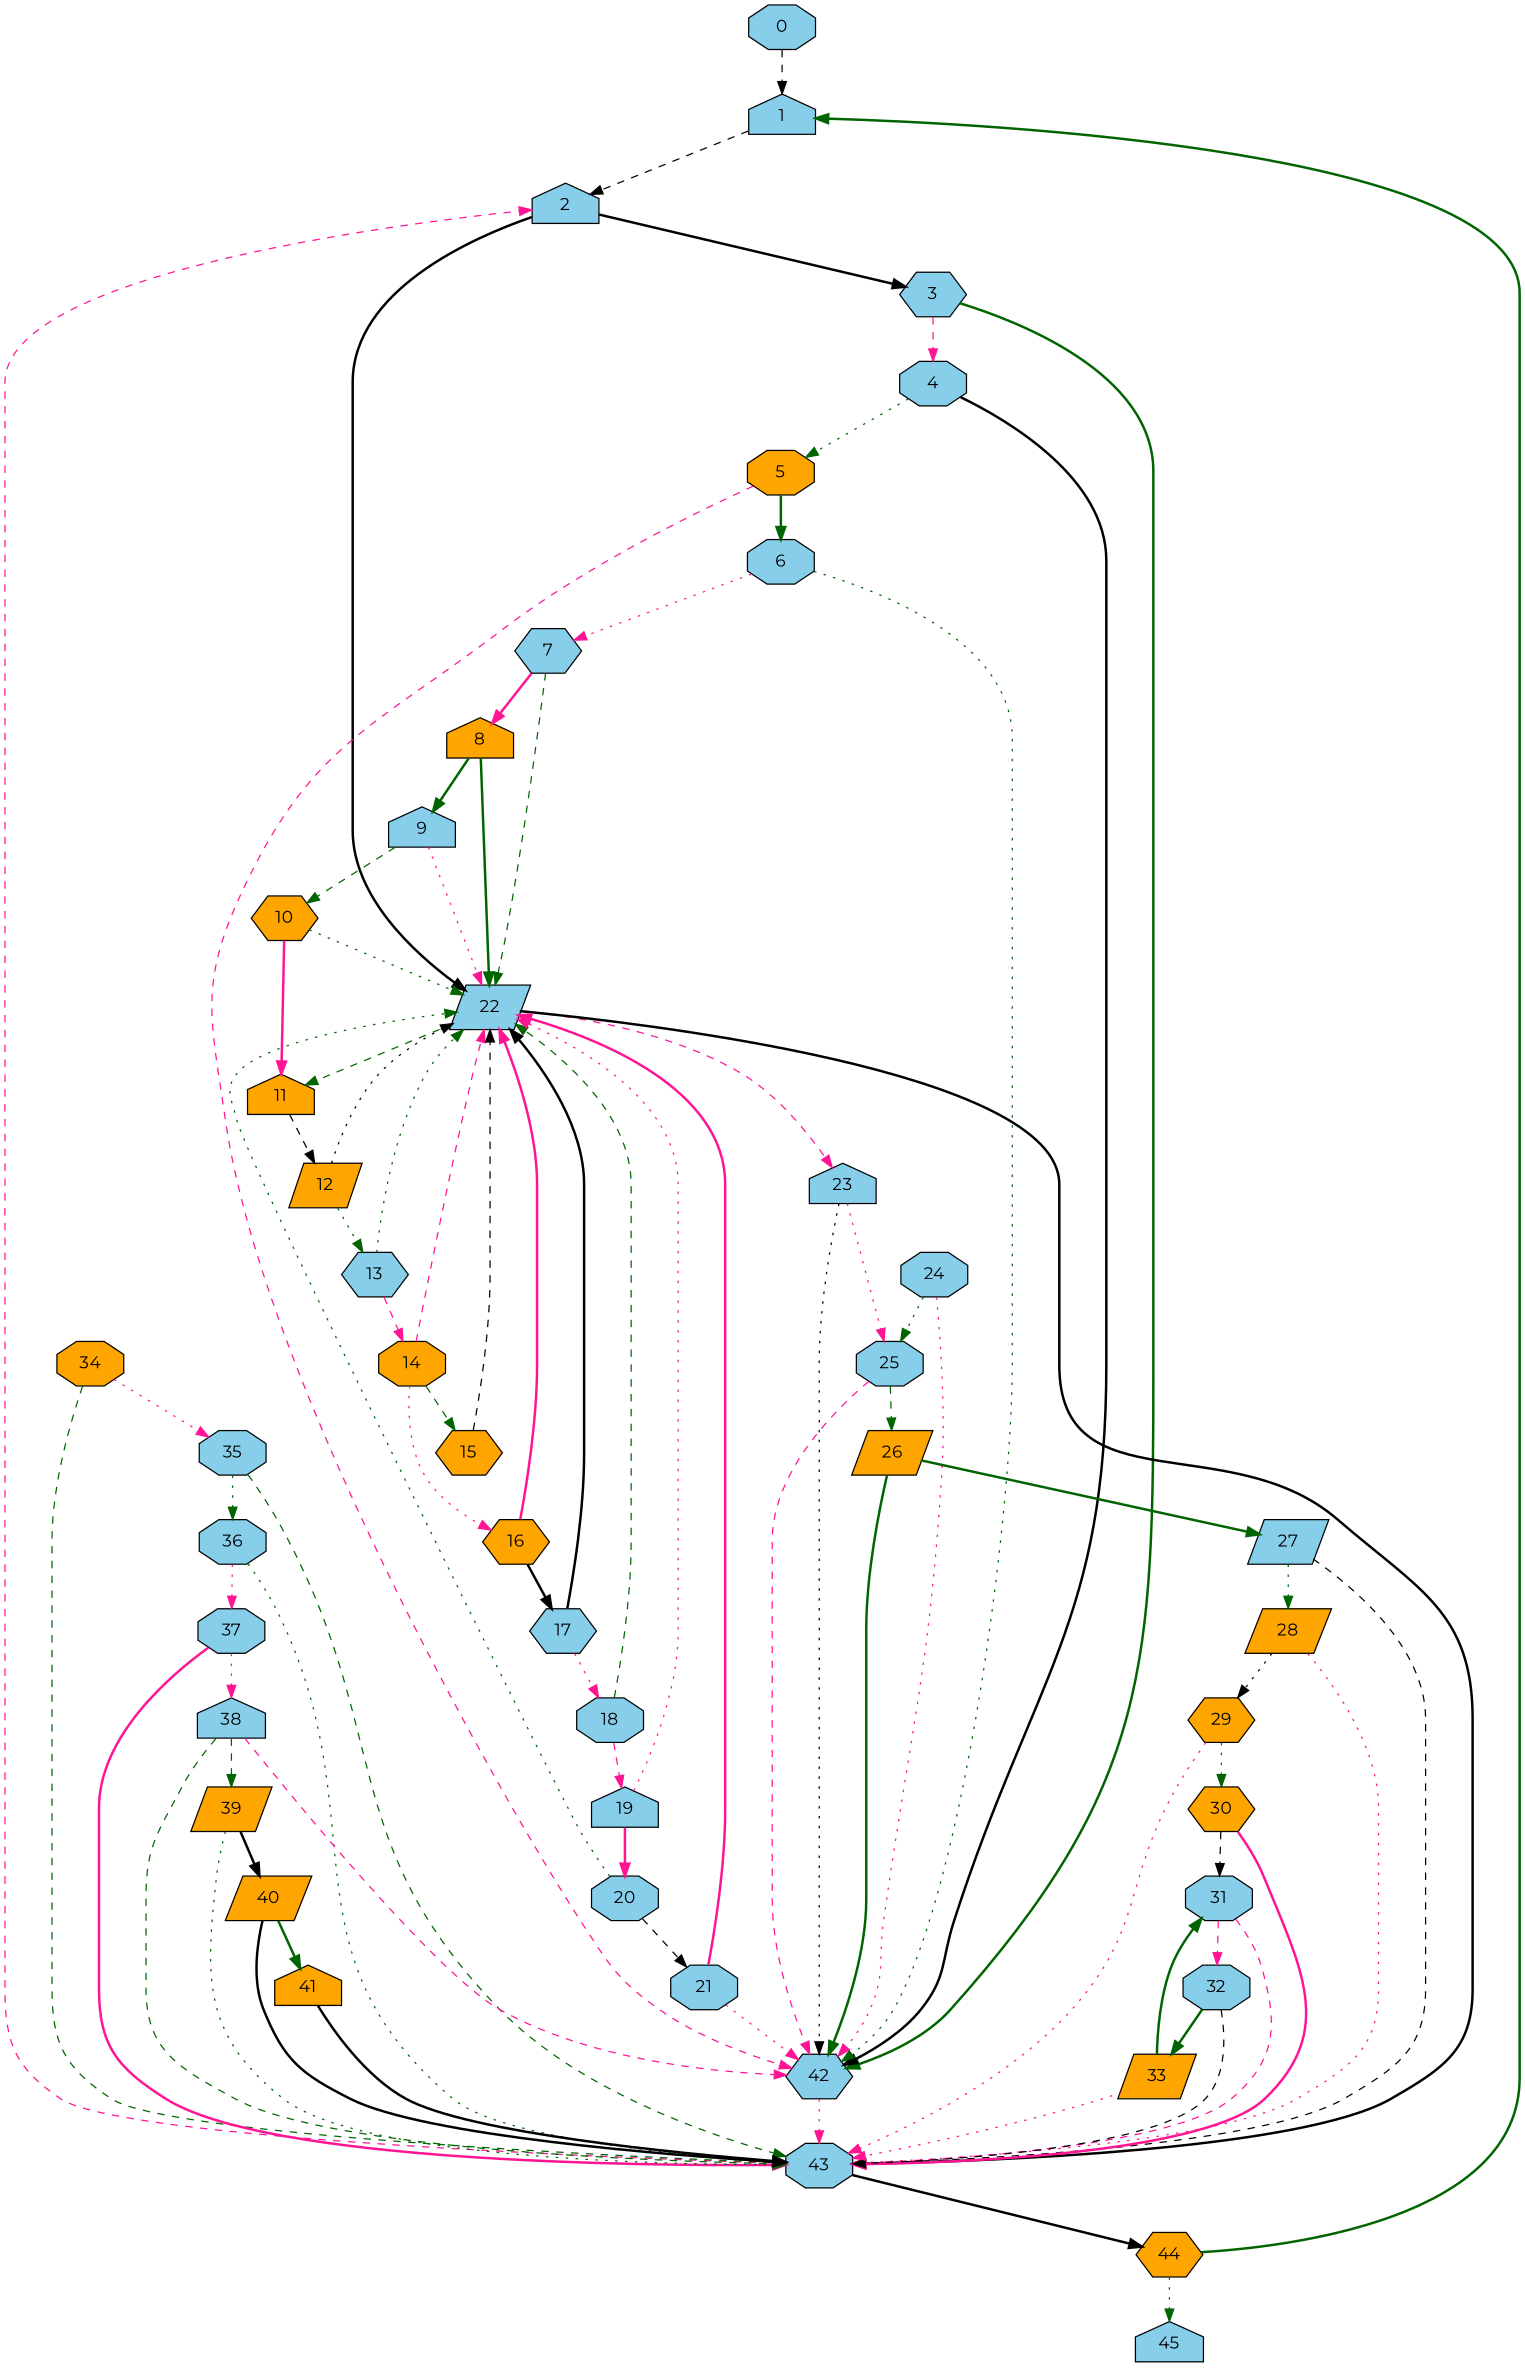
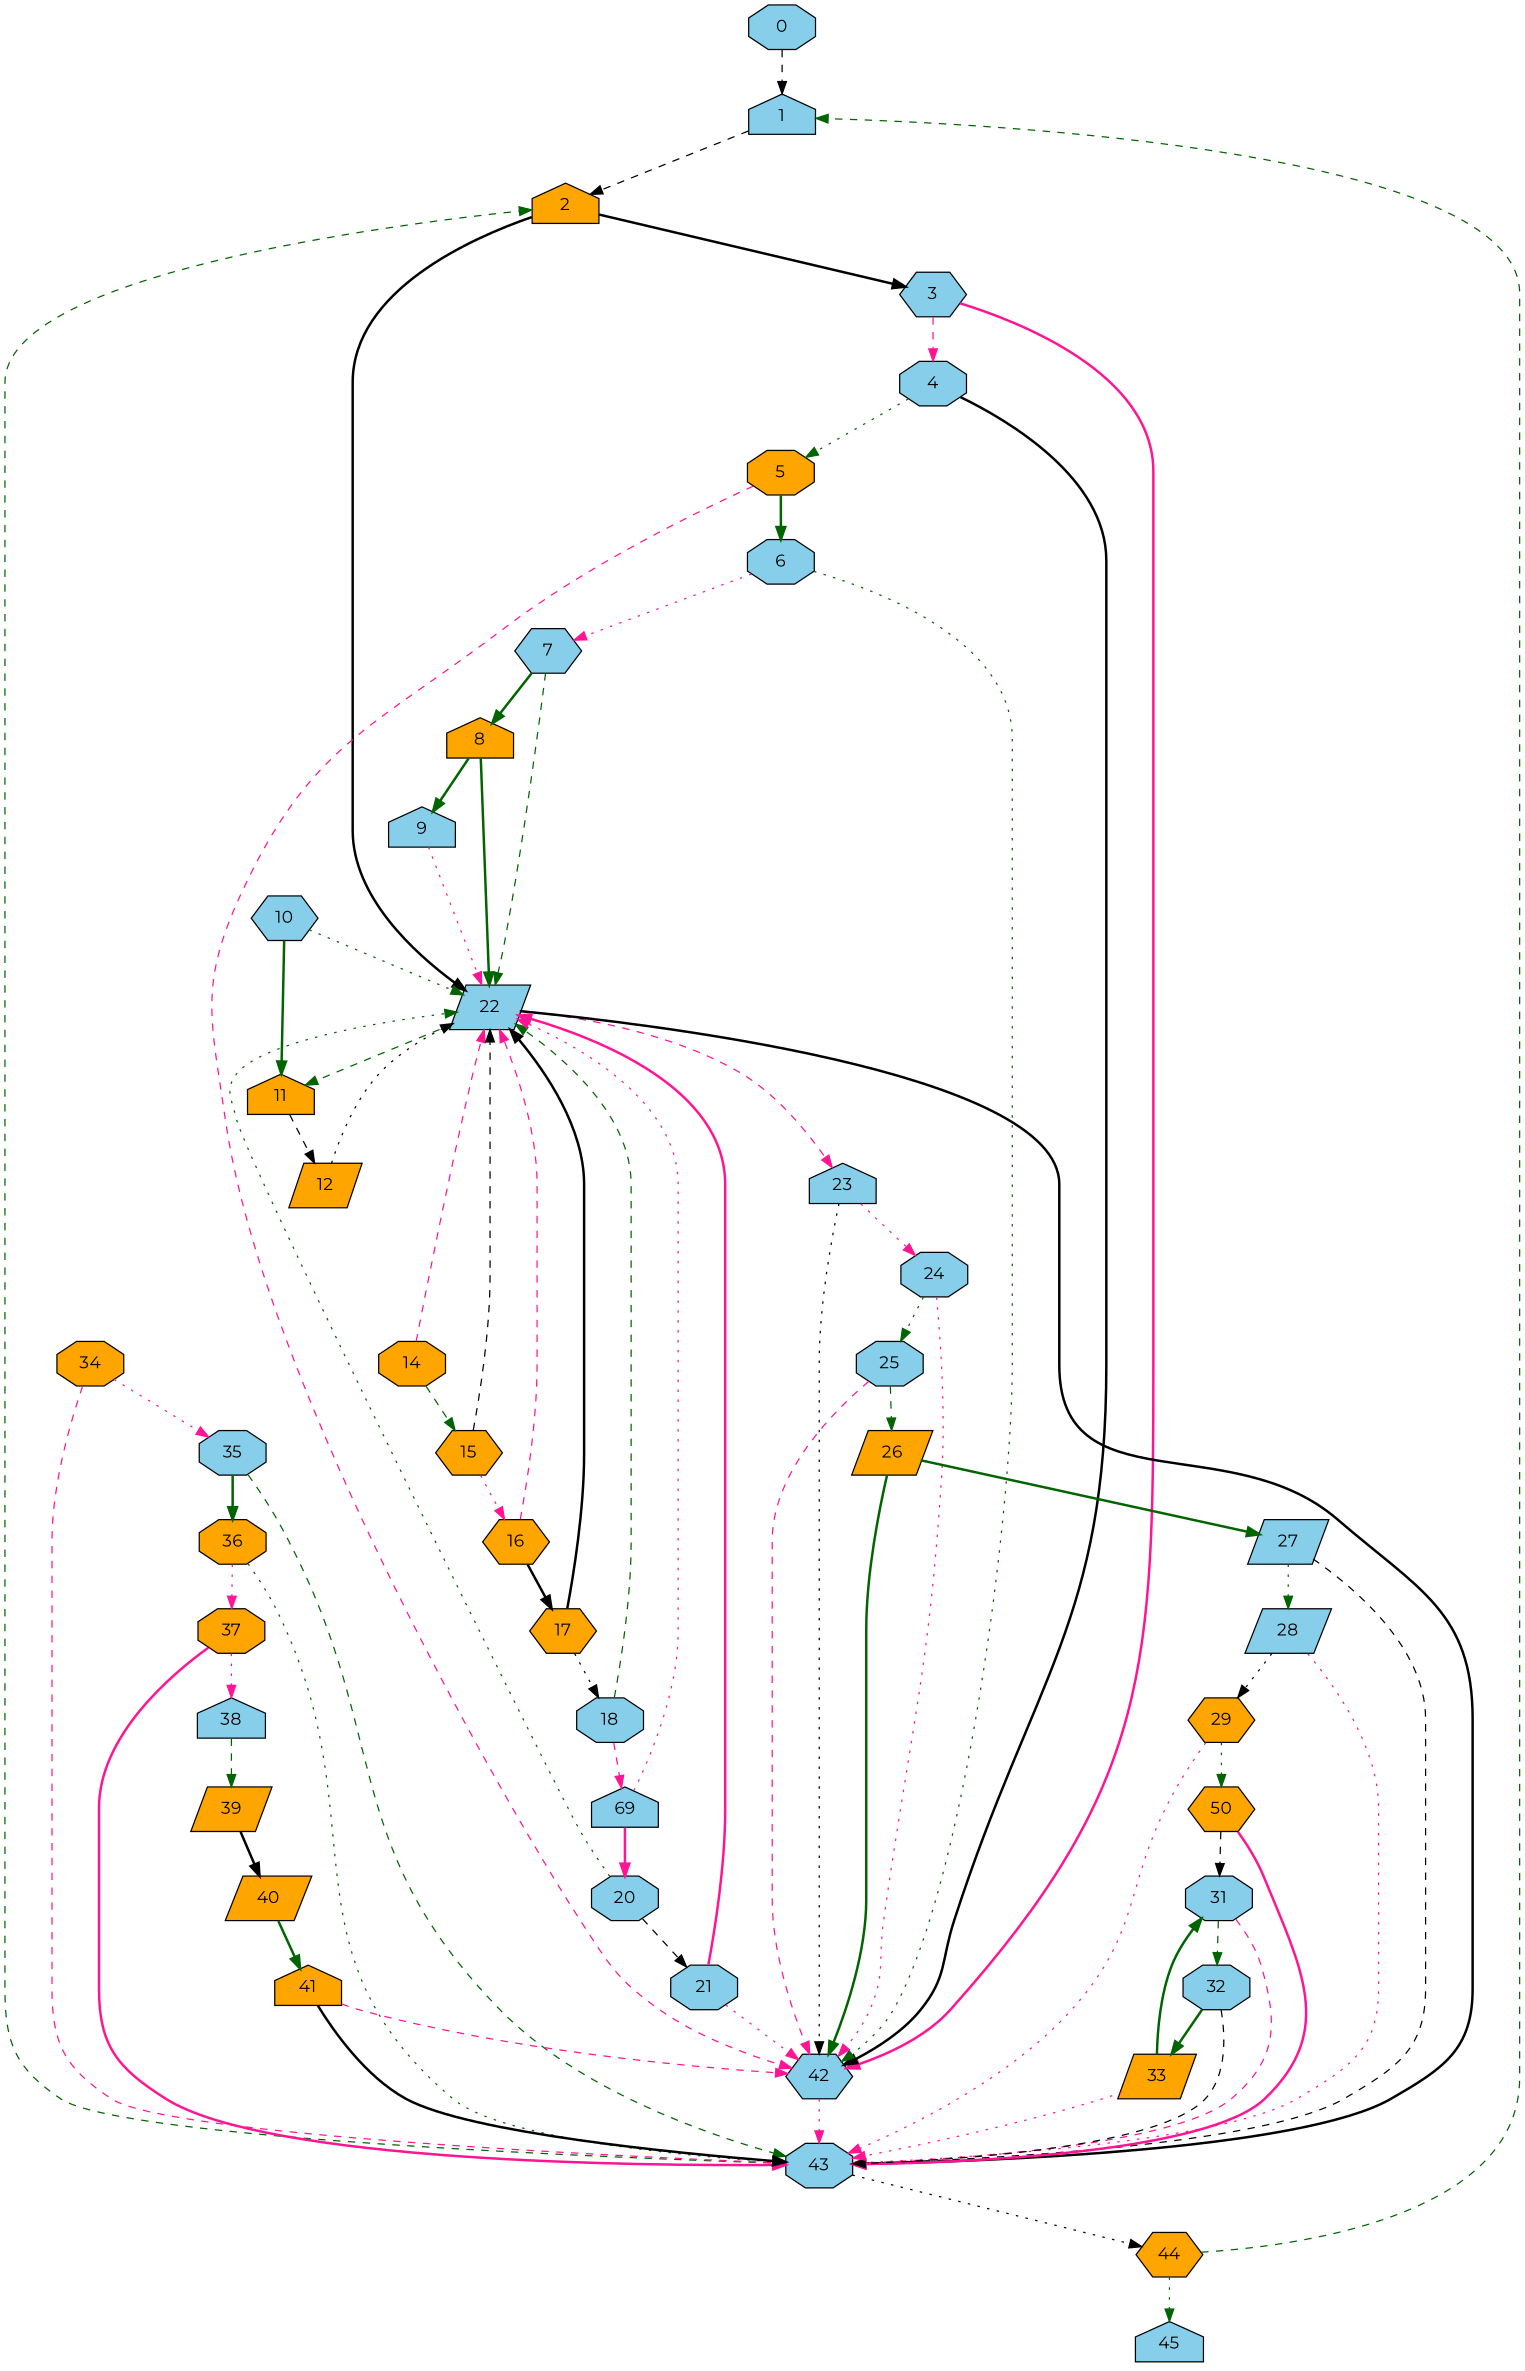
(566, 205) -> (566, 205)
(516, 693) -> (516, 693)
(352, 874) -> none
(285, 918) -> (285, 918)
(283, 1001) -> (283, 1001)
(1520, 1013) -> (1520, 1013)
(1153, 1185) -> (1153, 1185)
(864, 1266) -> (883, 1225)
(375, 1275) -> none
(537, 1279) -> (537, 1279)
(5, 1334) -> (5, 1334)
(421, 1468) -> (490, 1492)
(233, 1491) -> (233, 1491)
(233, 1542) -> (233, 1542)
(231, 1631) -> (231, 1631)
(563, 1631) -> (563, 1631)
(1288, 1631) -> (1288, 1631)
(584, 1670) -> (584, 1670)
(625, 1809) -> (625, 1809)
(1221, 1809) -> (1221, 1809)
(1218, 1937) -> (1218, 1937)
(464, 1983) -> (568, 2051)
(83, 2077) -> (83, 2077)
(304, 2110) -> none
(294, 2119) -> none
(451, 2127) -> none
(991, 2209) -> (991, 2209)
